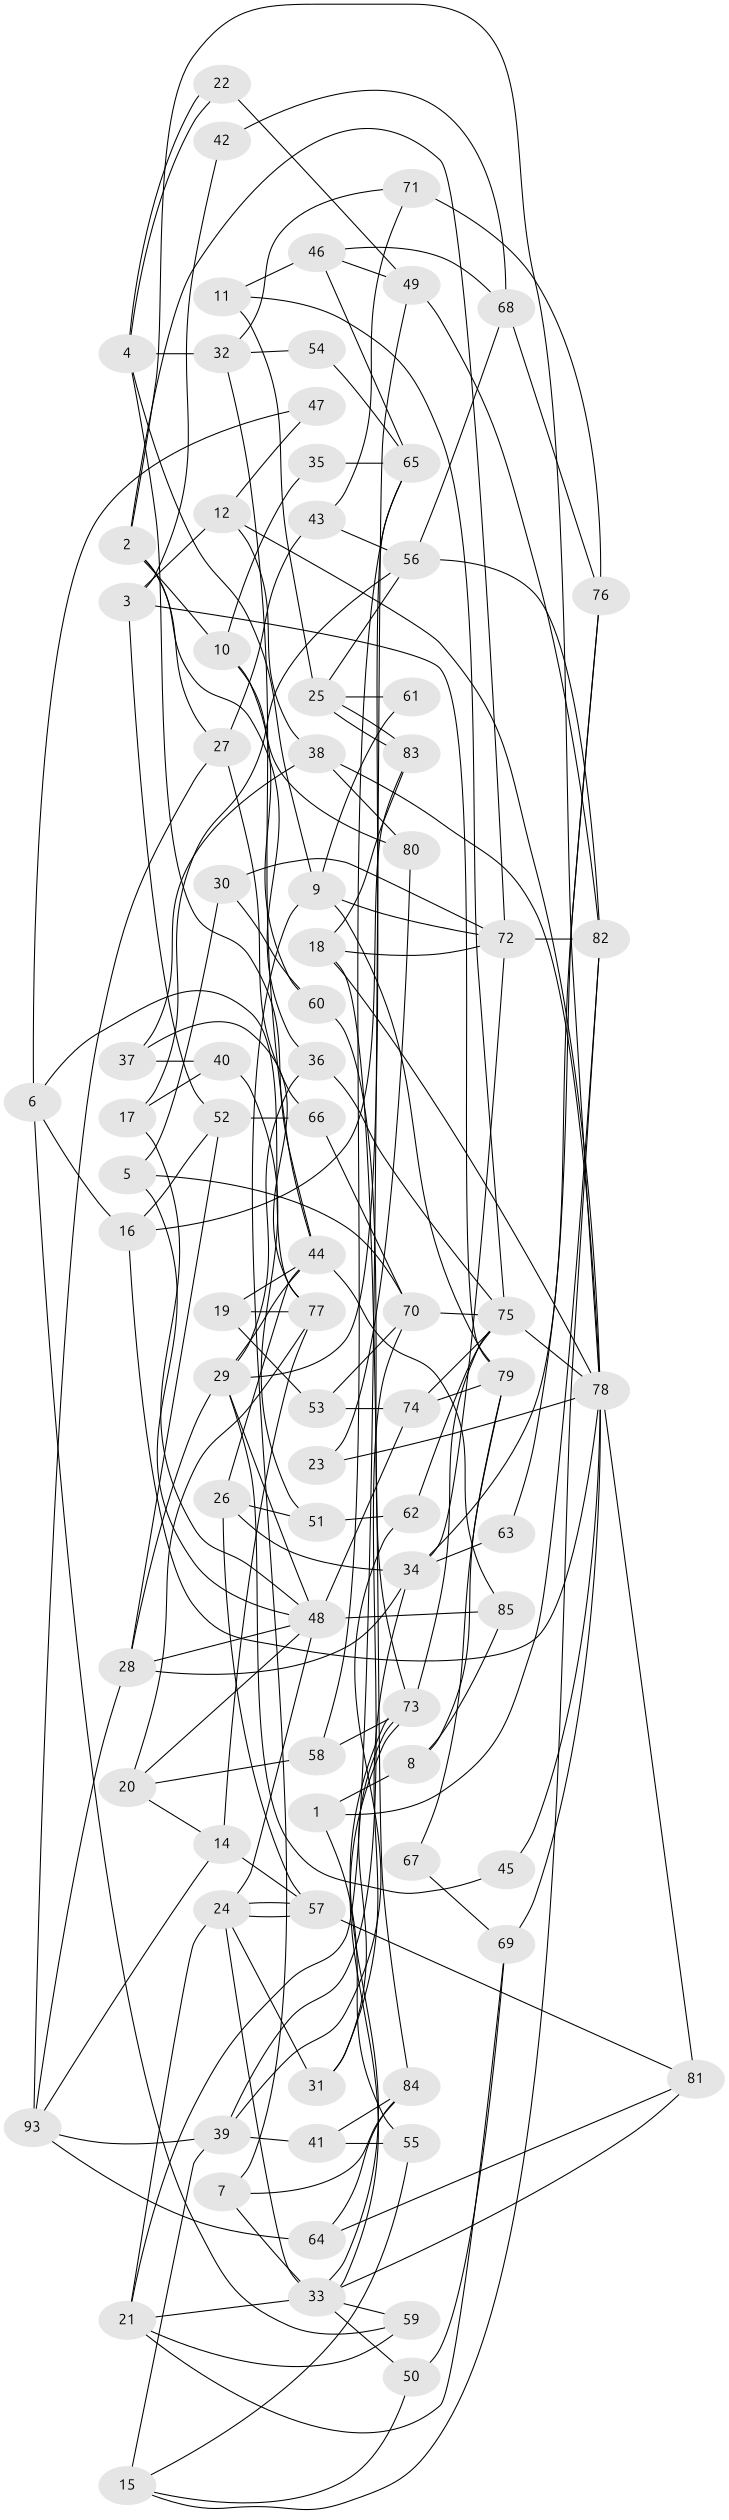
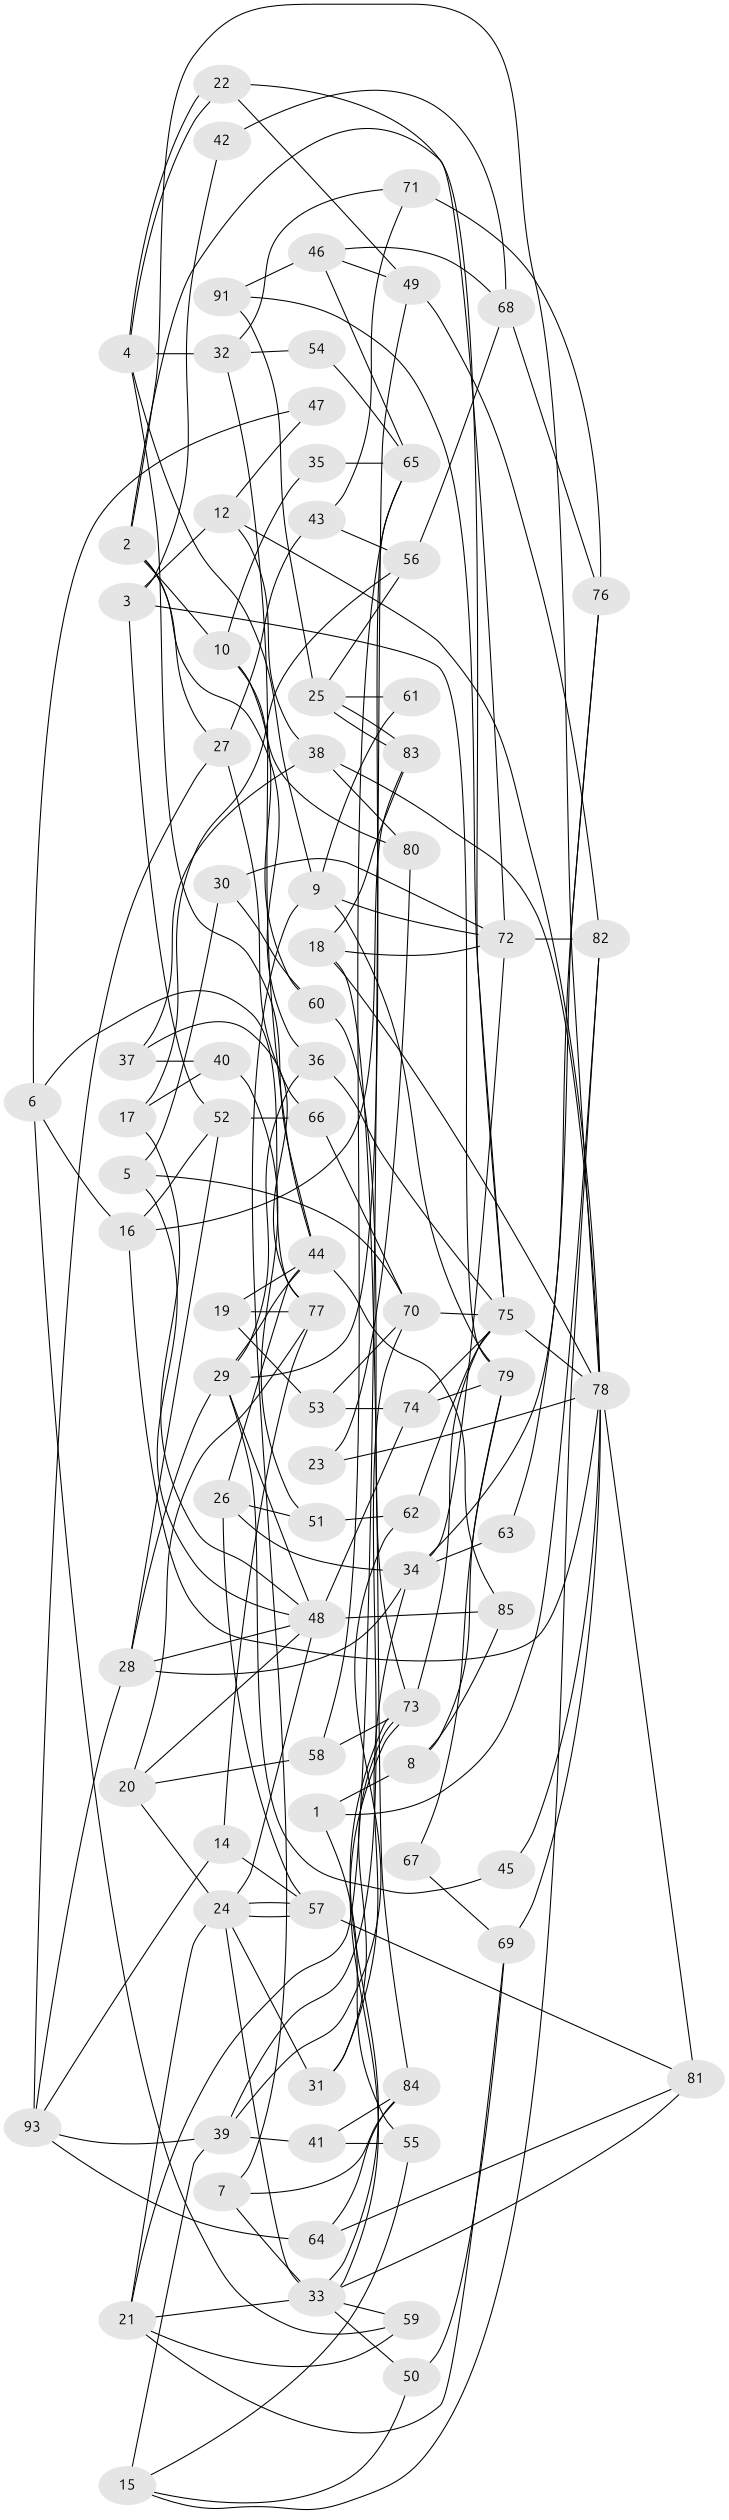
(222, 297) -> (222, 297)
none -> (477, 622)
(574, 702) -> none
(175, 1816) -> (175, 1849)
